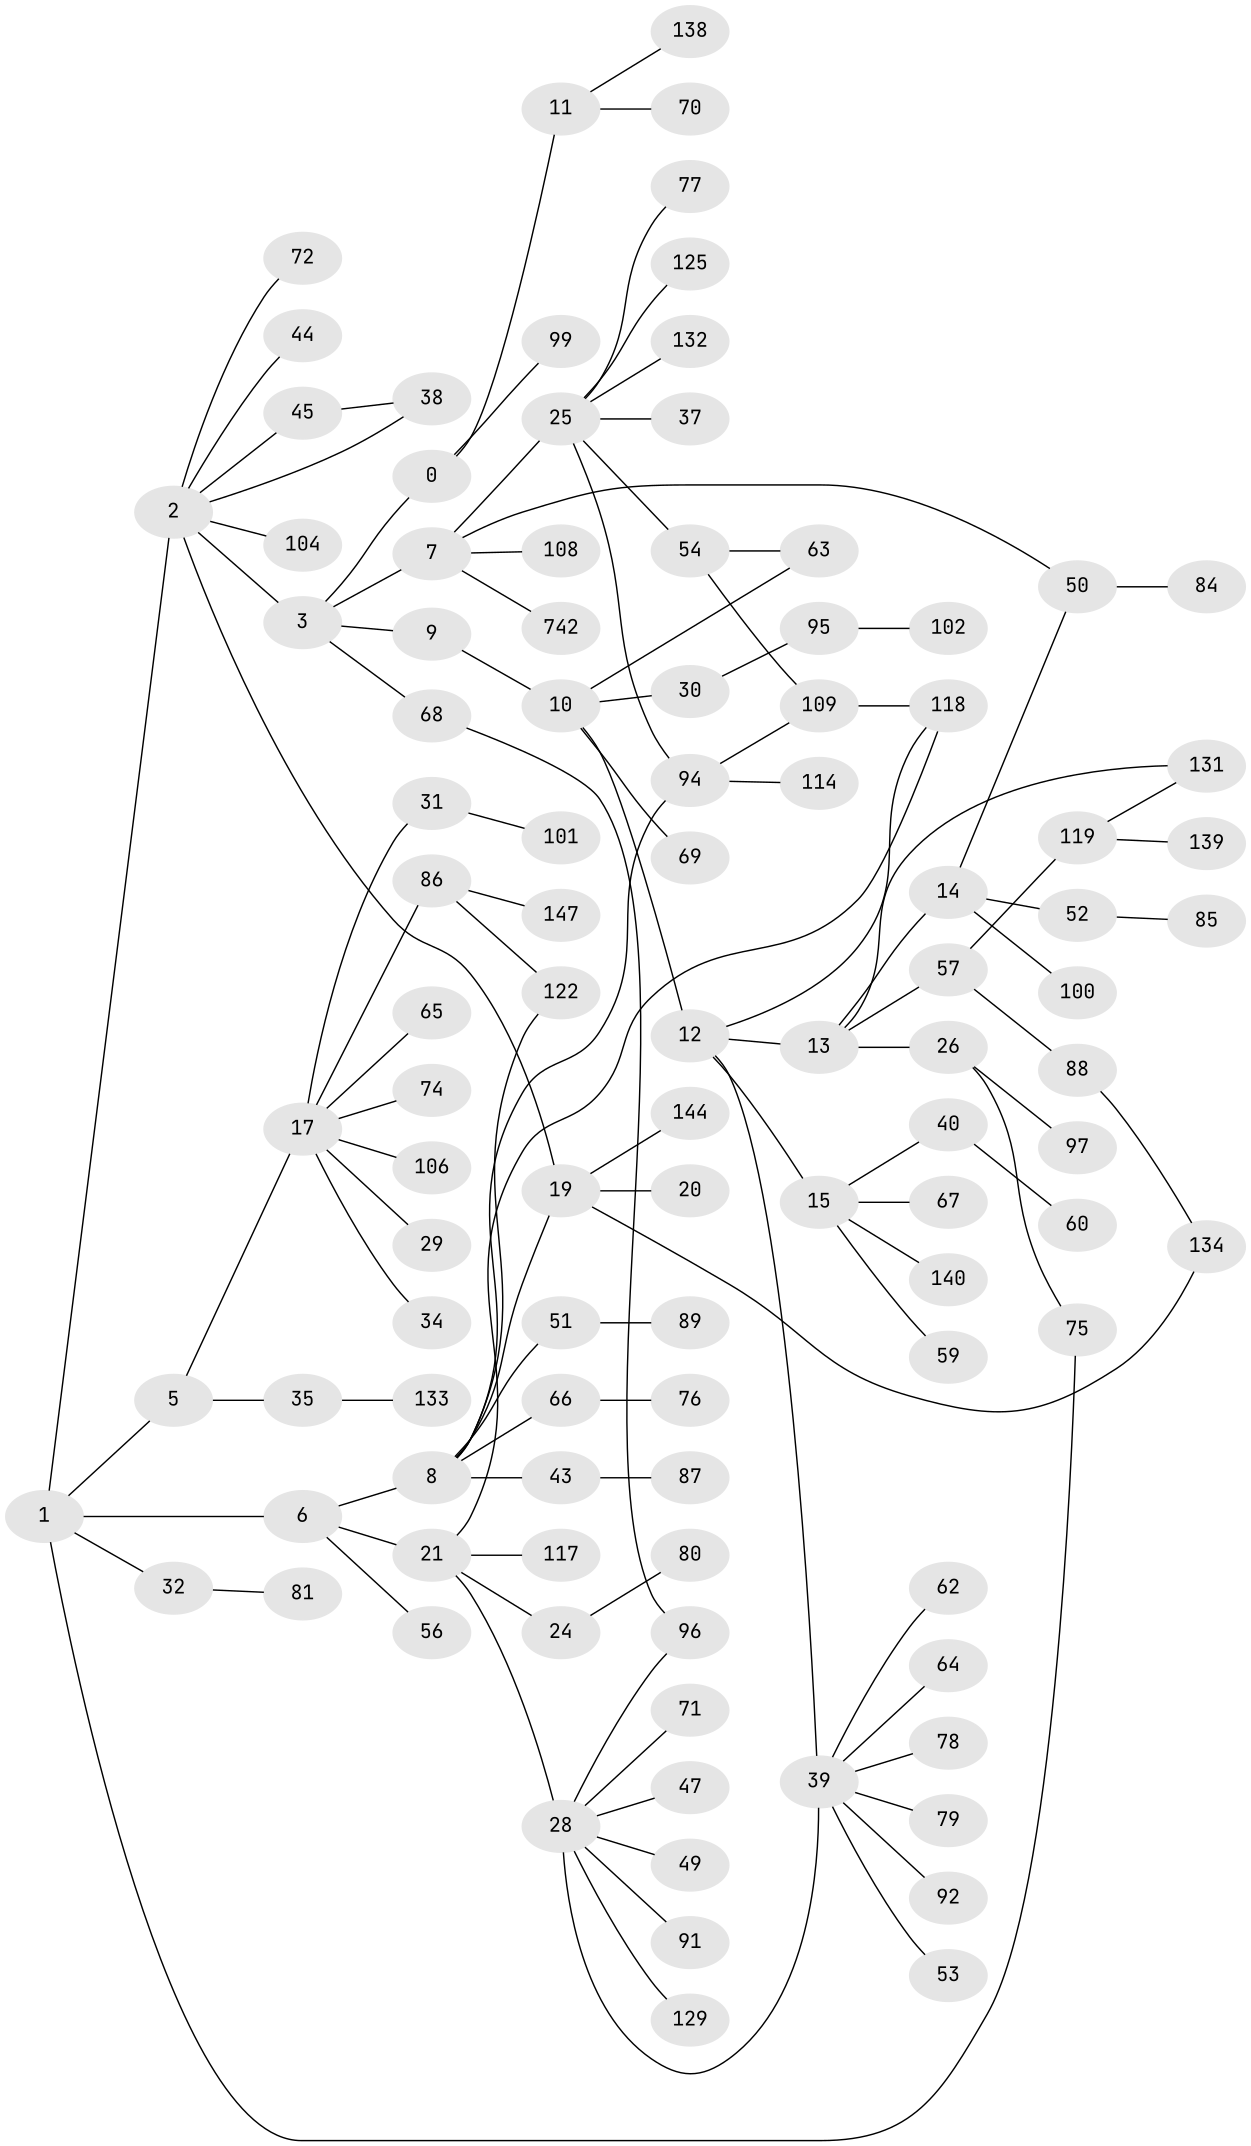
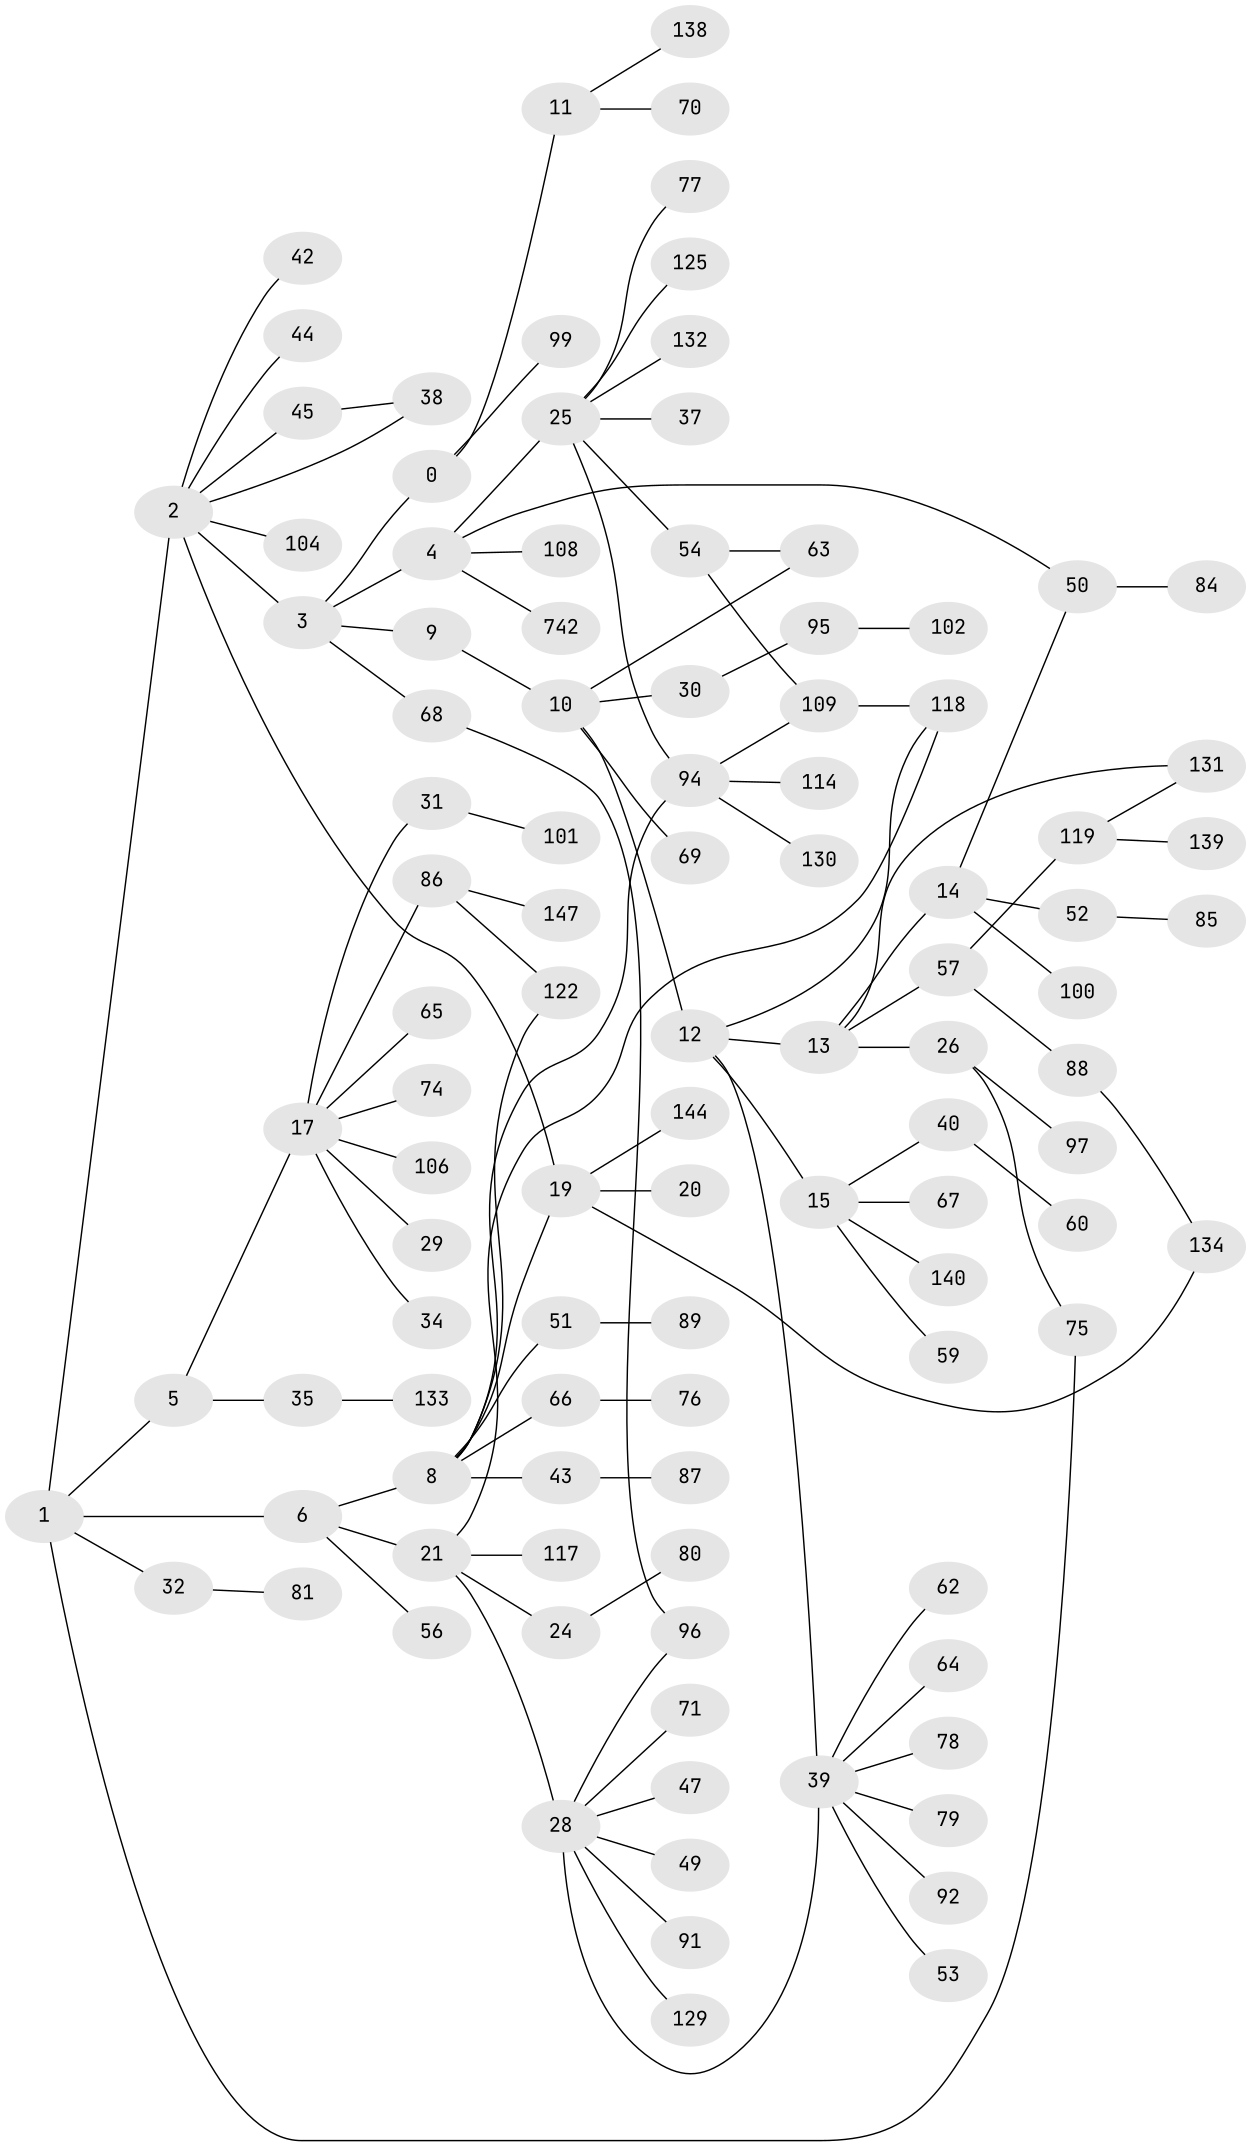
(303, 258) -> (303, 258)
(432, 554) -> (432, 554)
none -> (819, 861)
